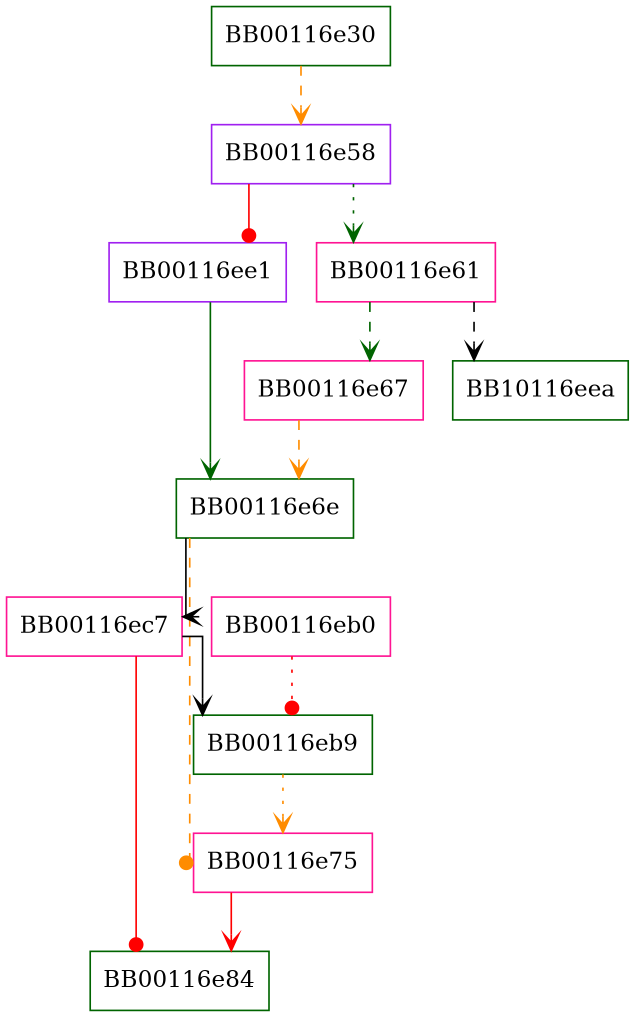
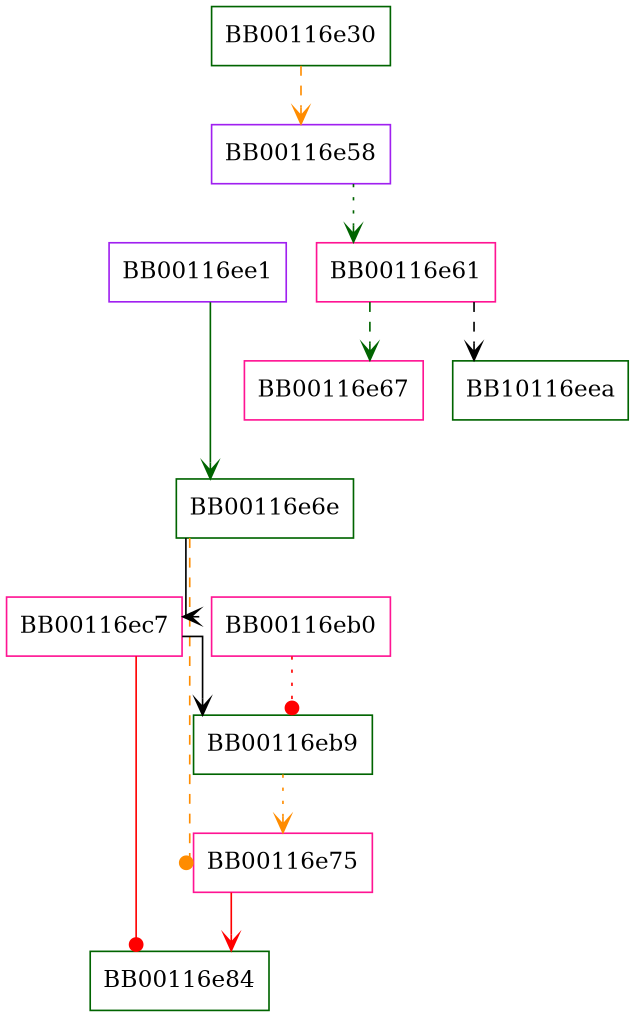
(249, 206) -> none
(299, 441) -> none
